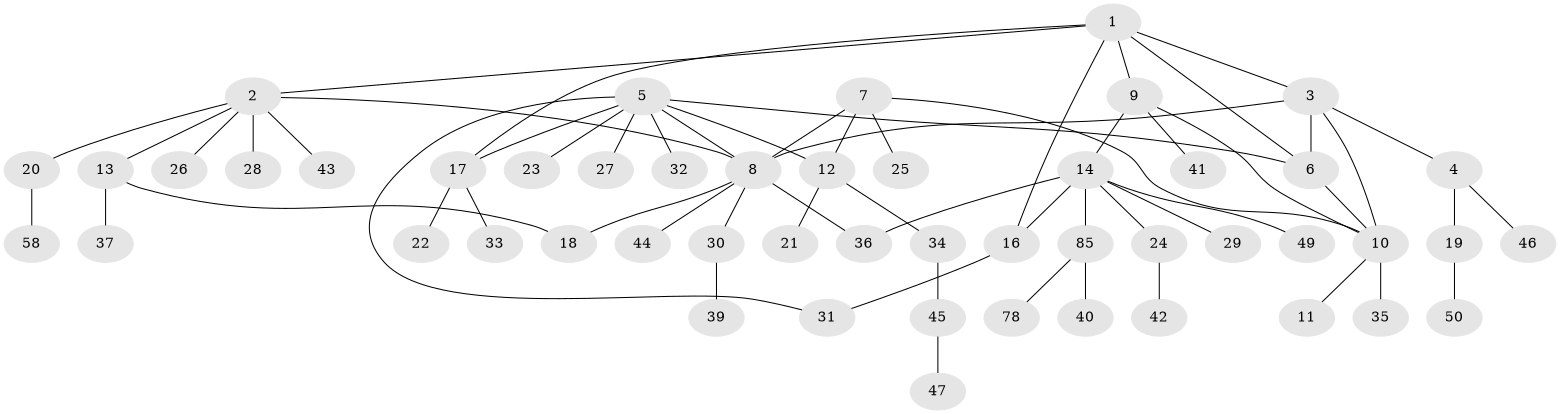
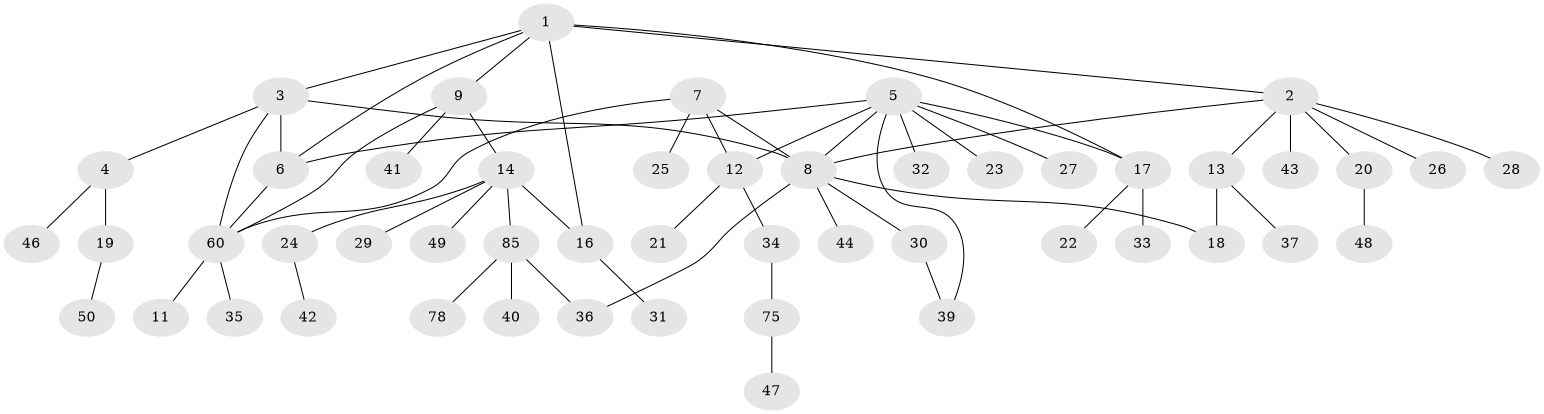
(972, 202) -> (548, 281)
(32, 244) -> (1364, 244)
(1381, 244) -> (216, 244)
(423, 284) -> (920, 207)
(938, 318) -> (772, 318)
